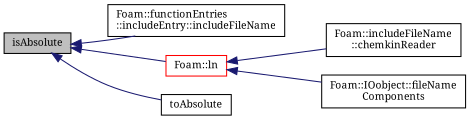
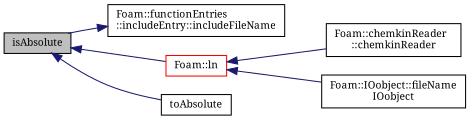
(108, 40) -> (83, 30)
(394, 40) -> (394, 40)
(394, 91) -> (394, 91)
